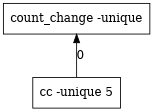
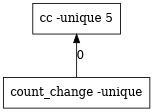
(77, 60) -> (77, 60)
